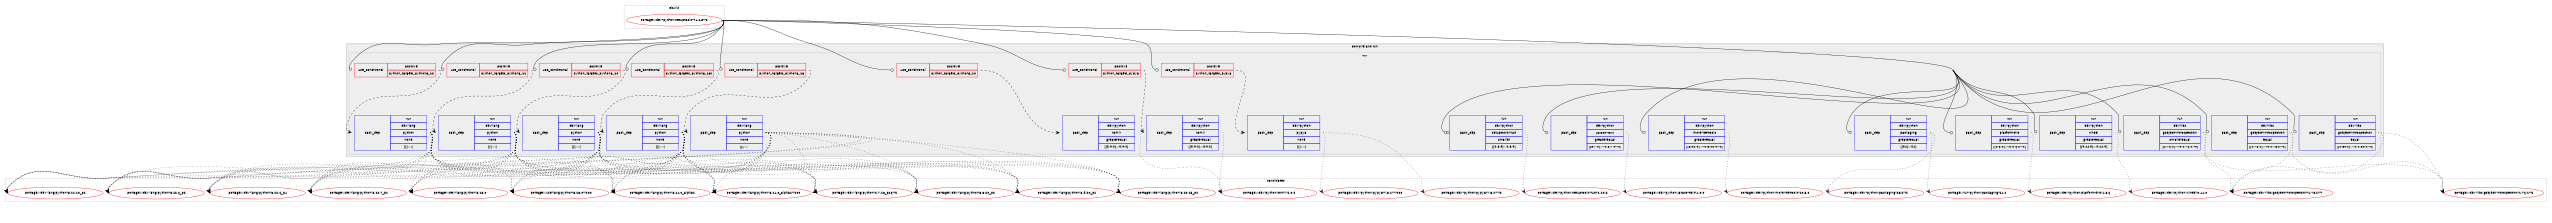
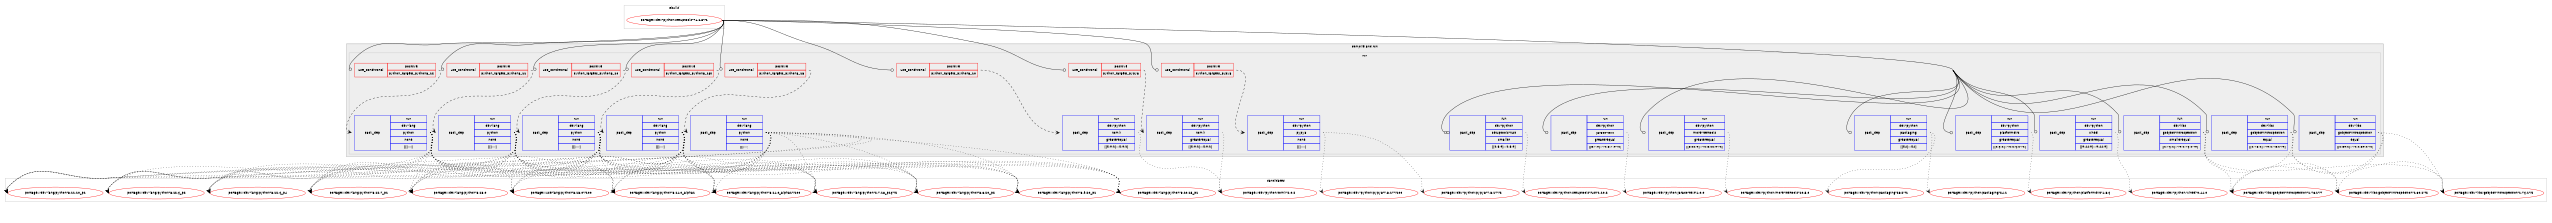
(1977, 193) -> (1977, 193)
none -> (2389, 193)
